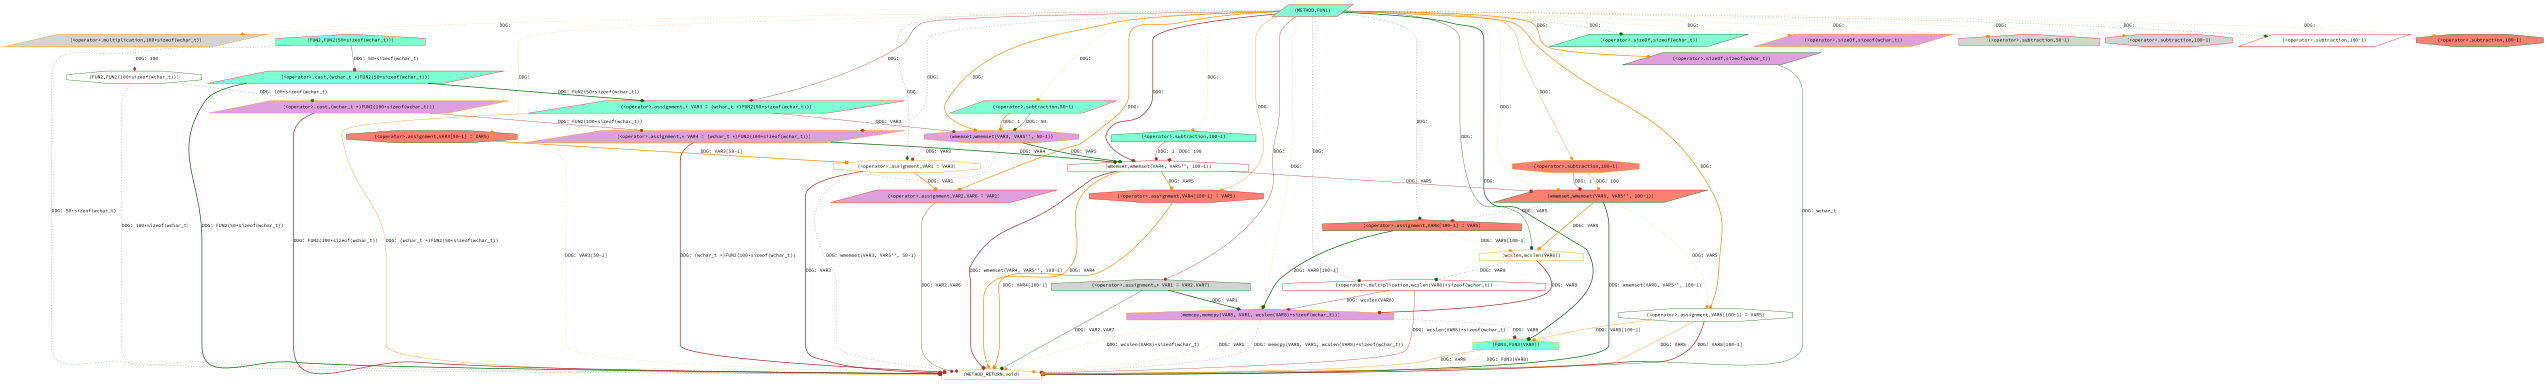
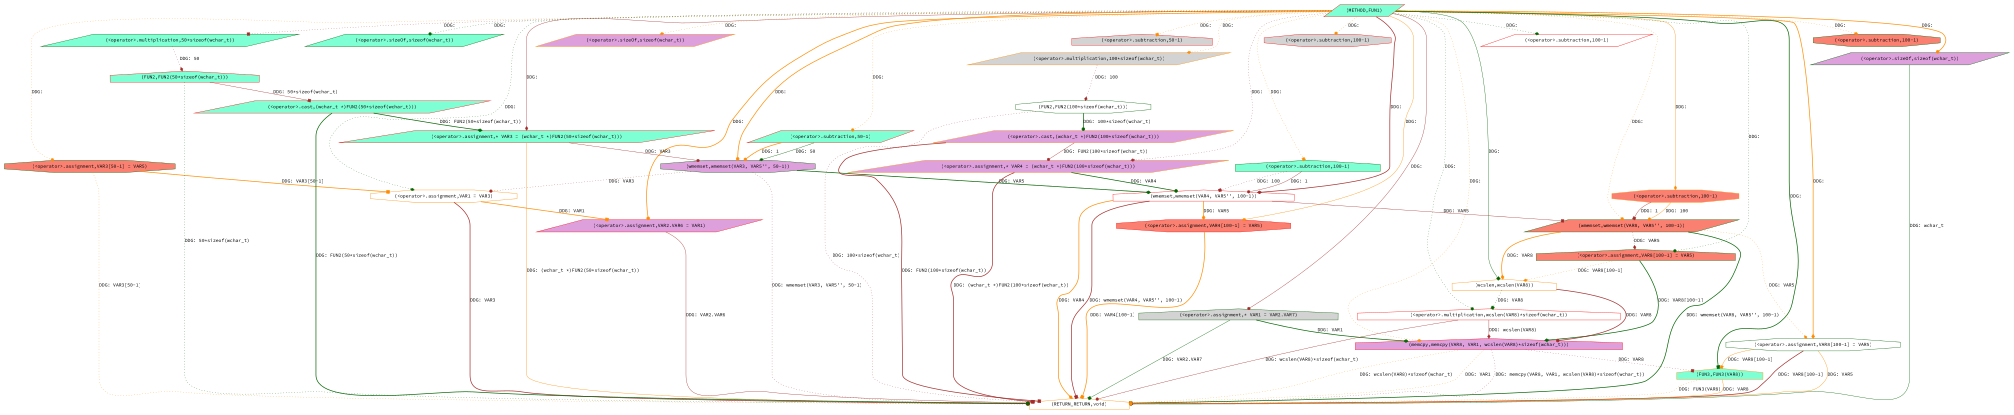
none -> (170, 40)
(242, 91) -> (1083, 120)
(1001, 137) -> (738, 166)
(1260, 315) -> (1489, 345)
(992, 374) -> (1079, 404)
